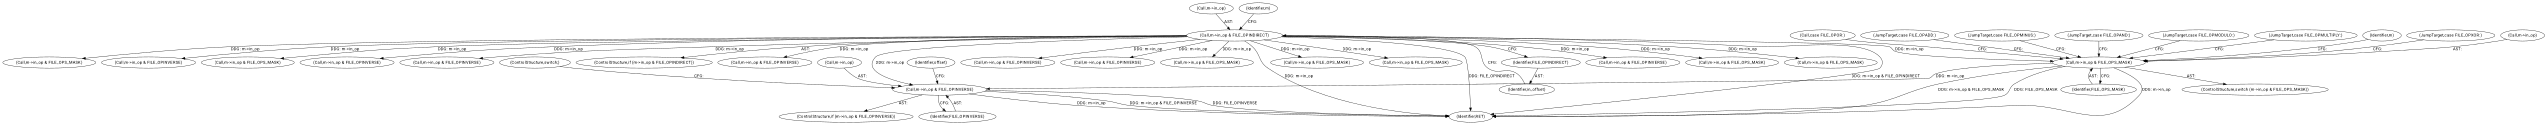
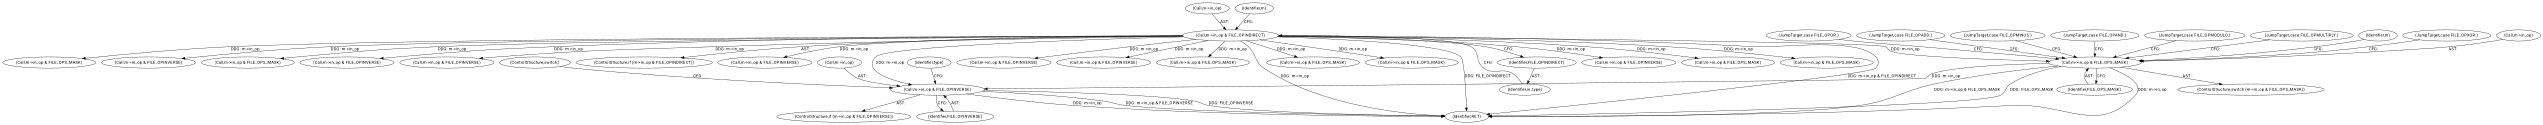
(1823, 35) -> (1809, 35)
(931, 63) -> (929, 63)
(1527, 90) -> (1525, 90)
